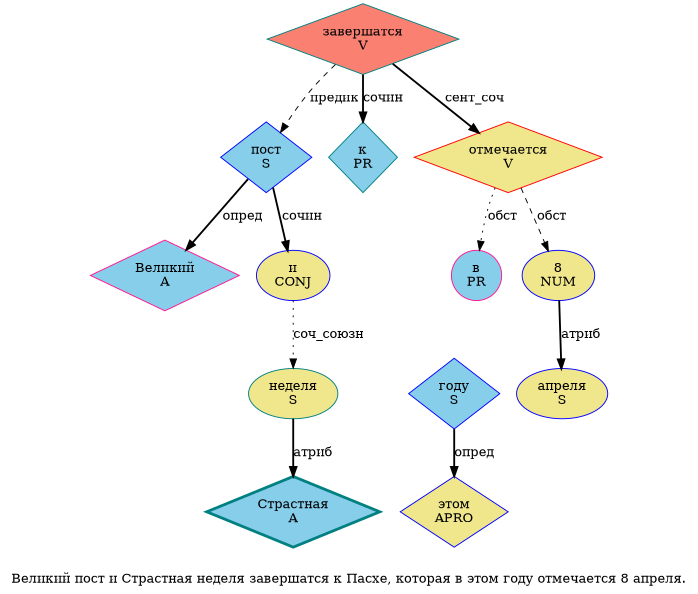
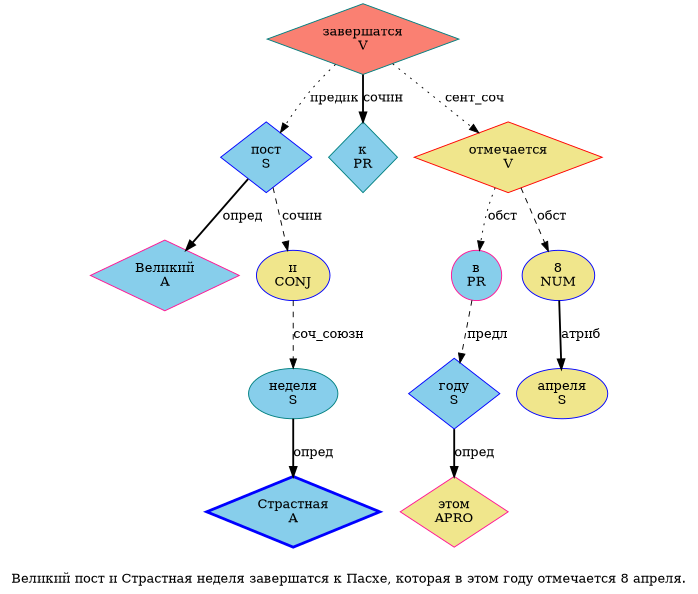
(309, 93) -> (309, 93)
(432, 95) -> (432, 95)
(279, 214) -> (279, 214)
none -> (467, 327)
(293, 330) -> (293, 330)
(293, 394) -> (293, 394)
(313, 453) -> (313, 453)
(293, 512) -> (293, 512)
(454, 512) -> (454, 512)
